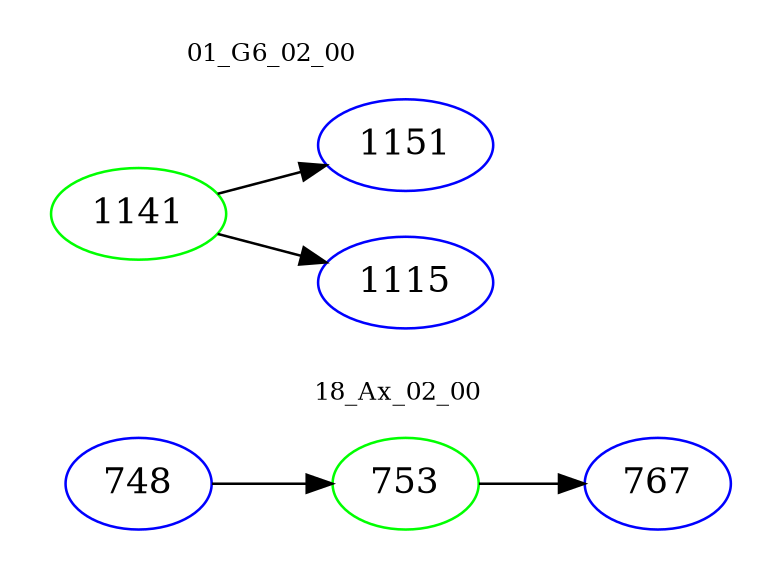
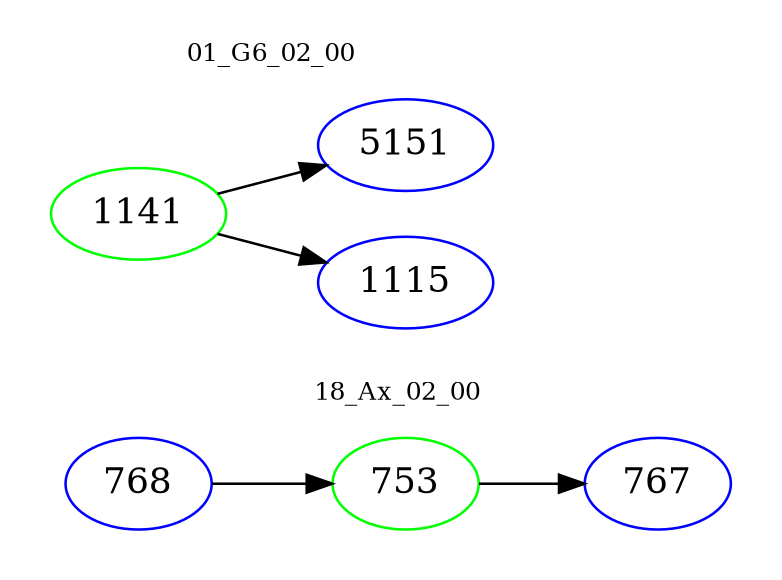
(406, 145) -> (406, 145)
(139, 484) -> (139, 484)
